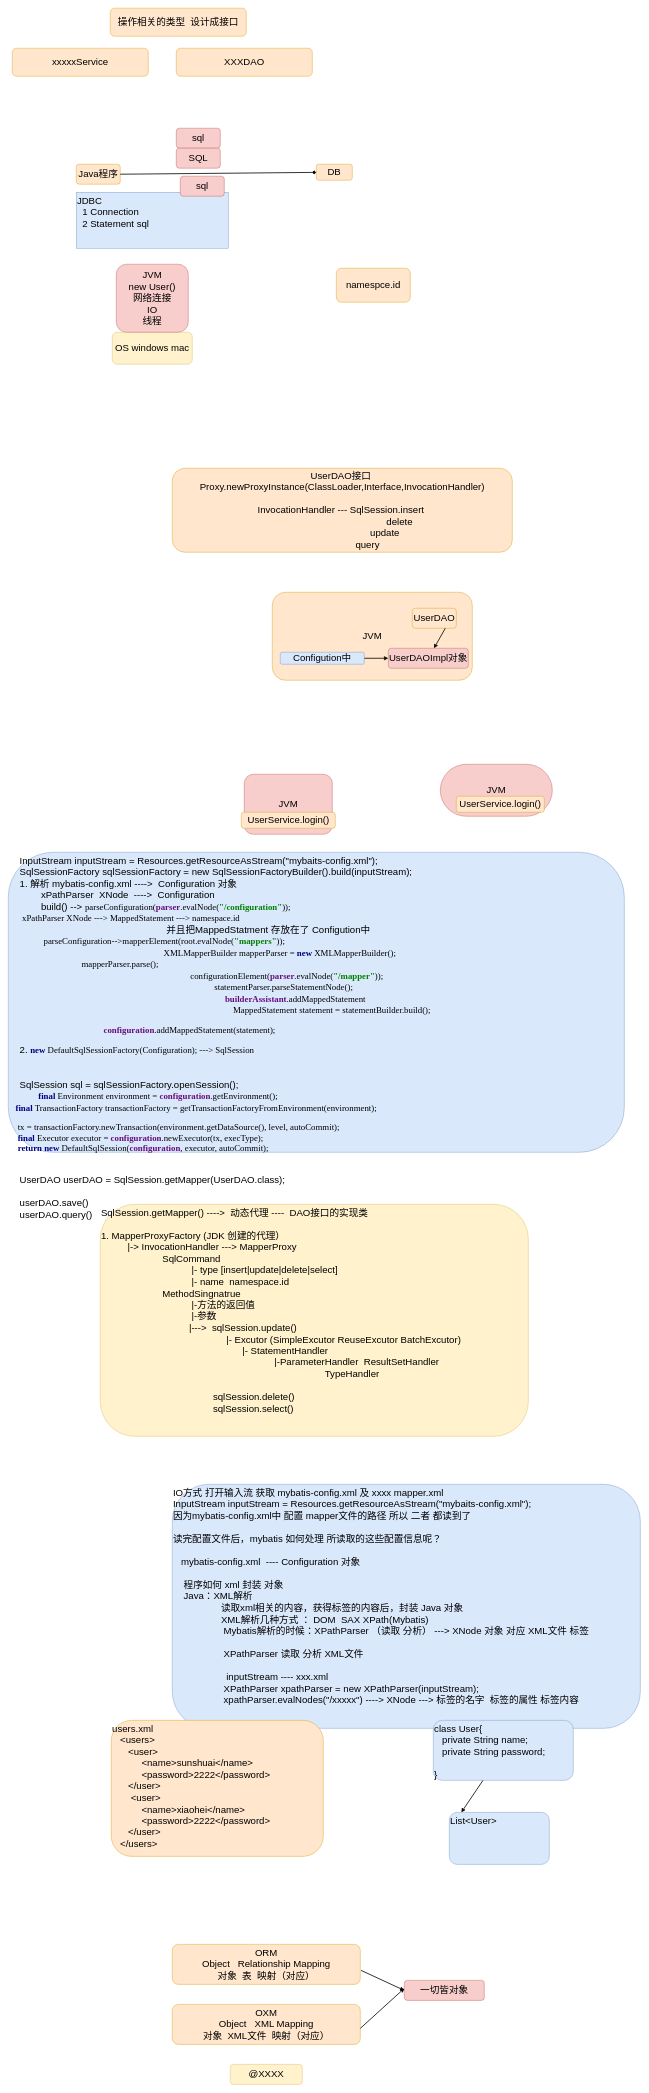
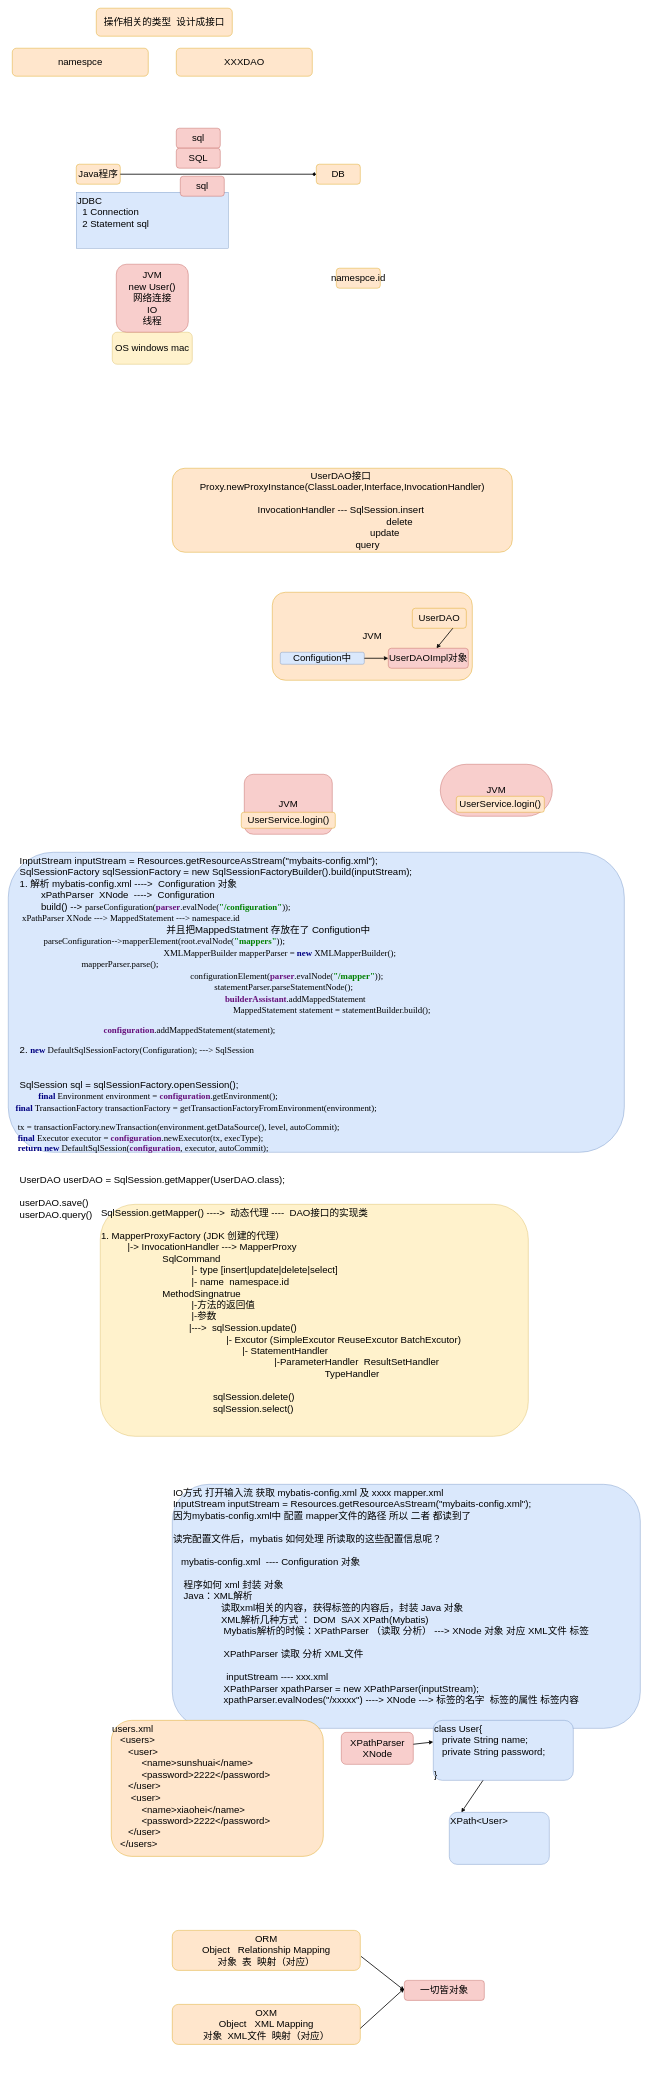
(178, 22) -> (164, 22)
(80, 62) -> (80, 62)
(334, 172) -> (338, 174)
(373, 285) -> (358, 278)
(434, 618) -> (439, 618)
none -> (422, 1743)
none -> (377, 1748)
(476, 1821) -> (480, 1821)
(266, 1964) -> (266, 1950)
(266, 2074) -> none
